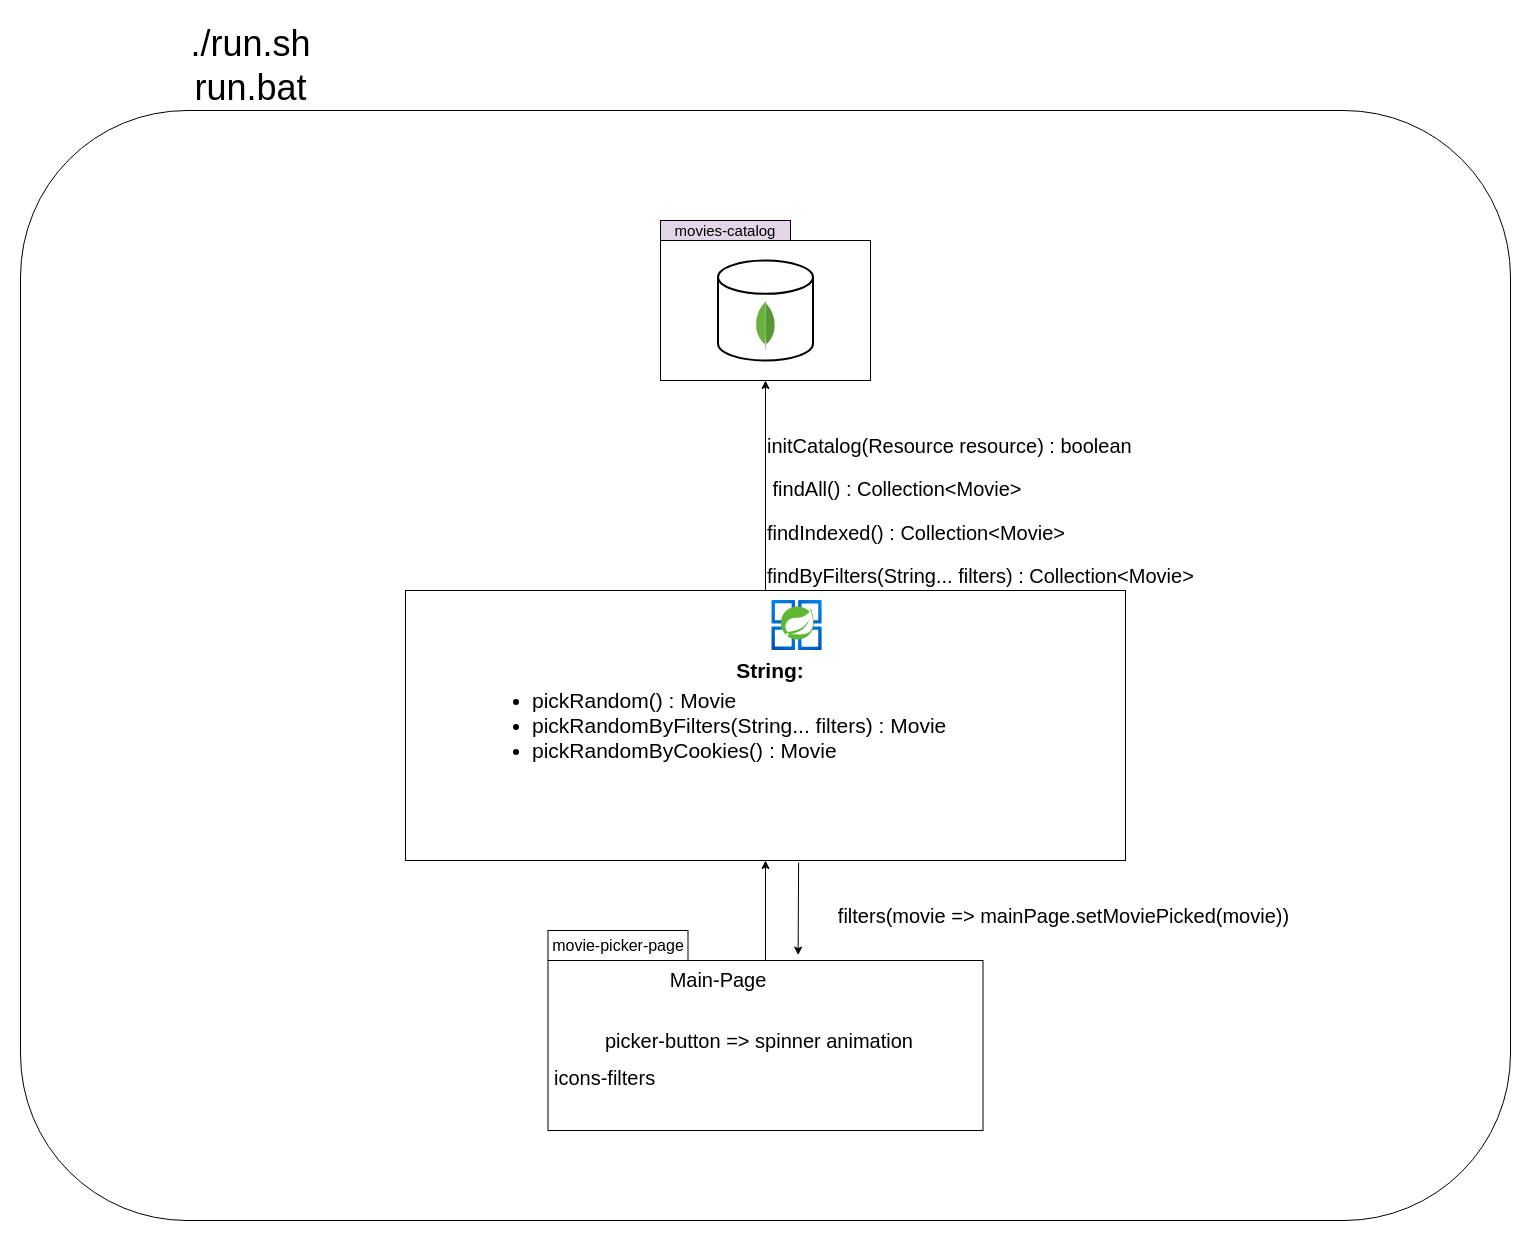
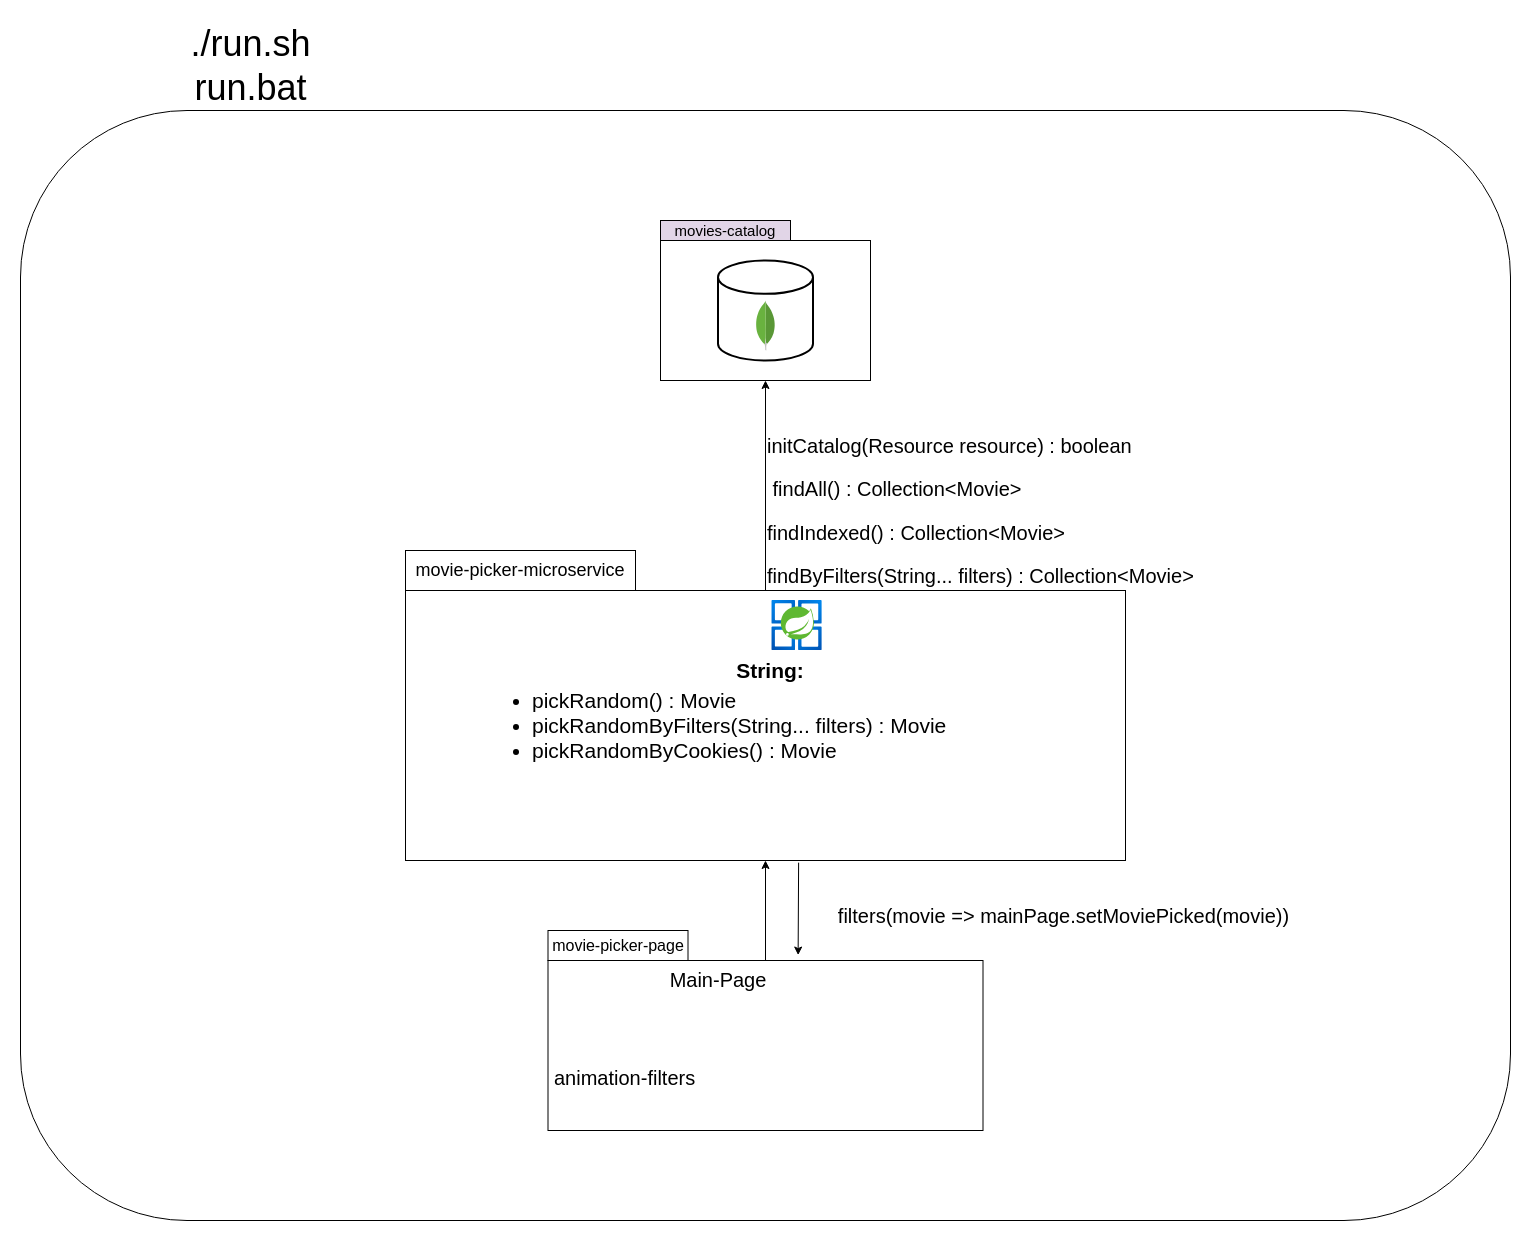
none -> (521, 571)
(781, 1041) -> none
(685, 1071) -> (703, 1071)
